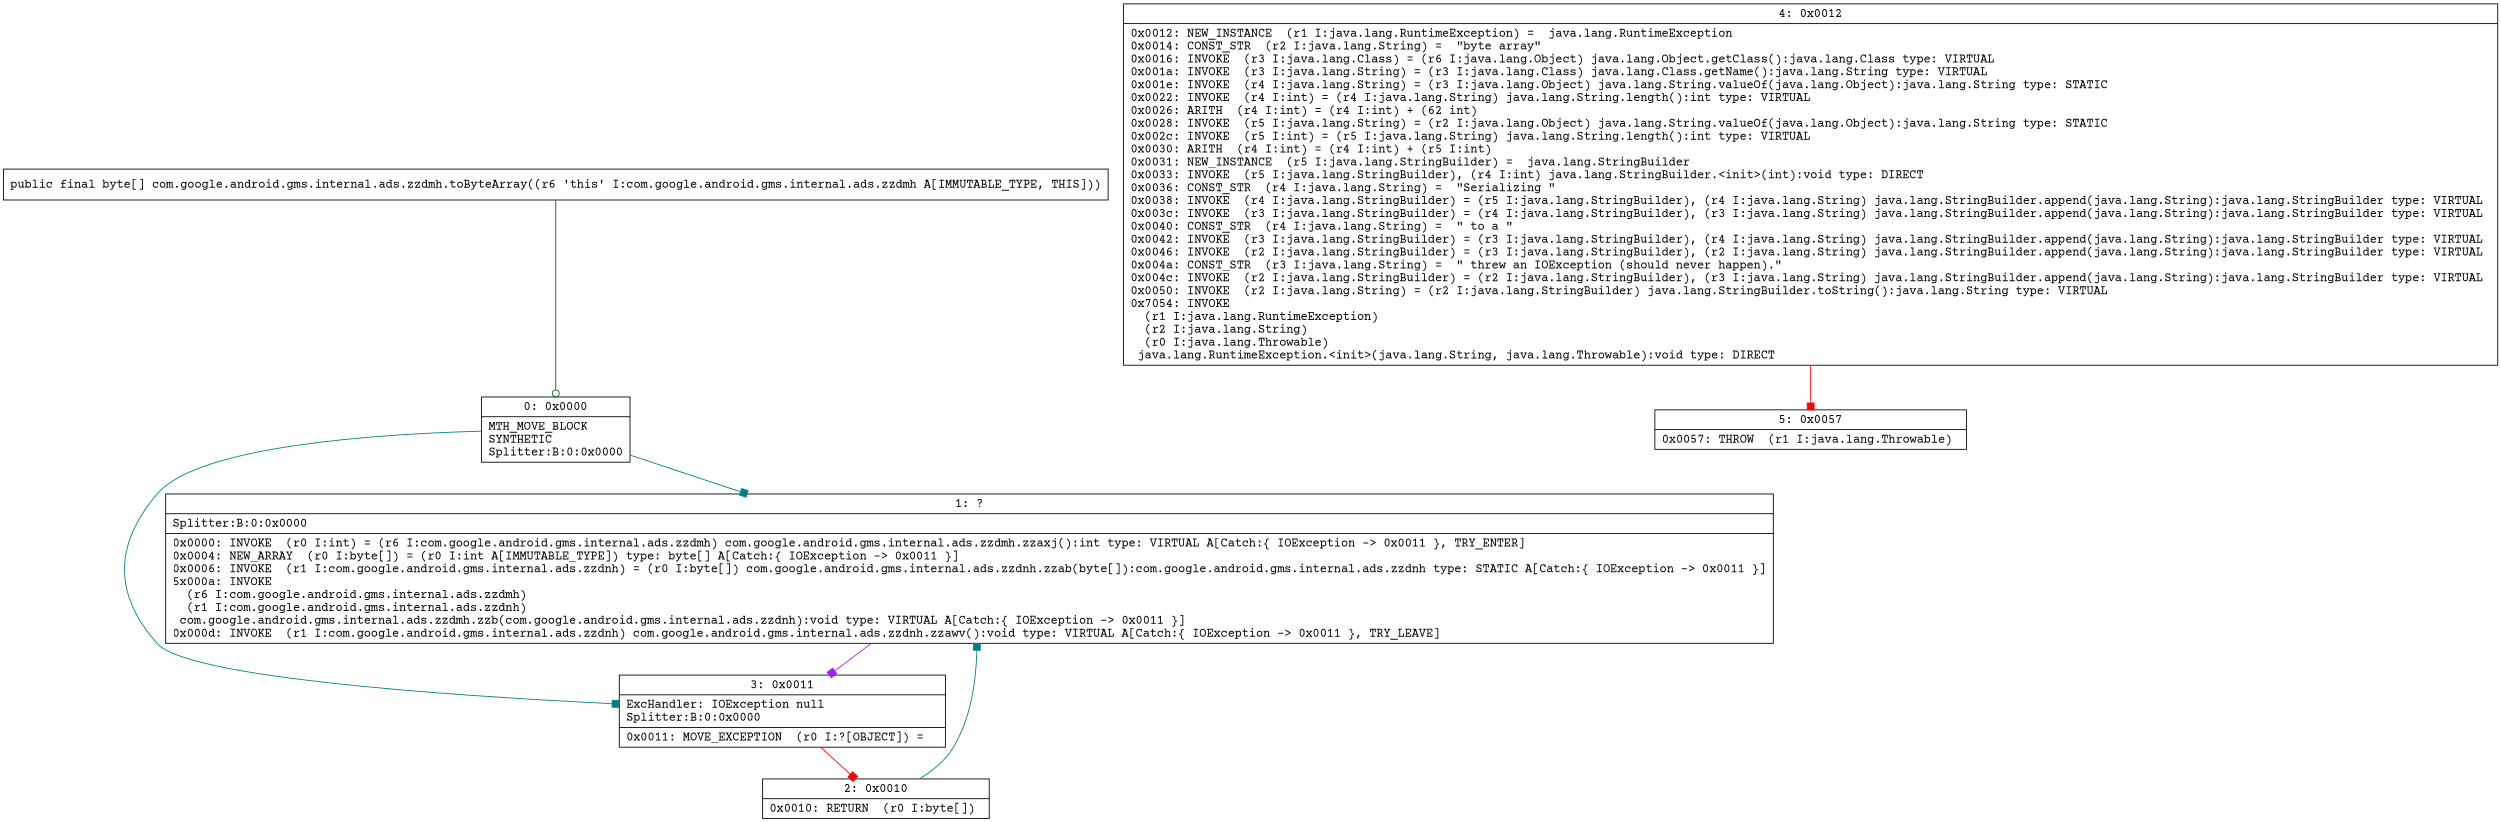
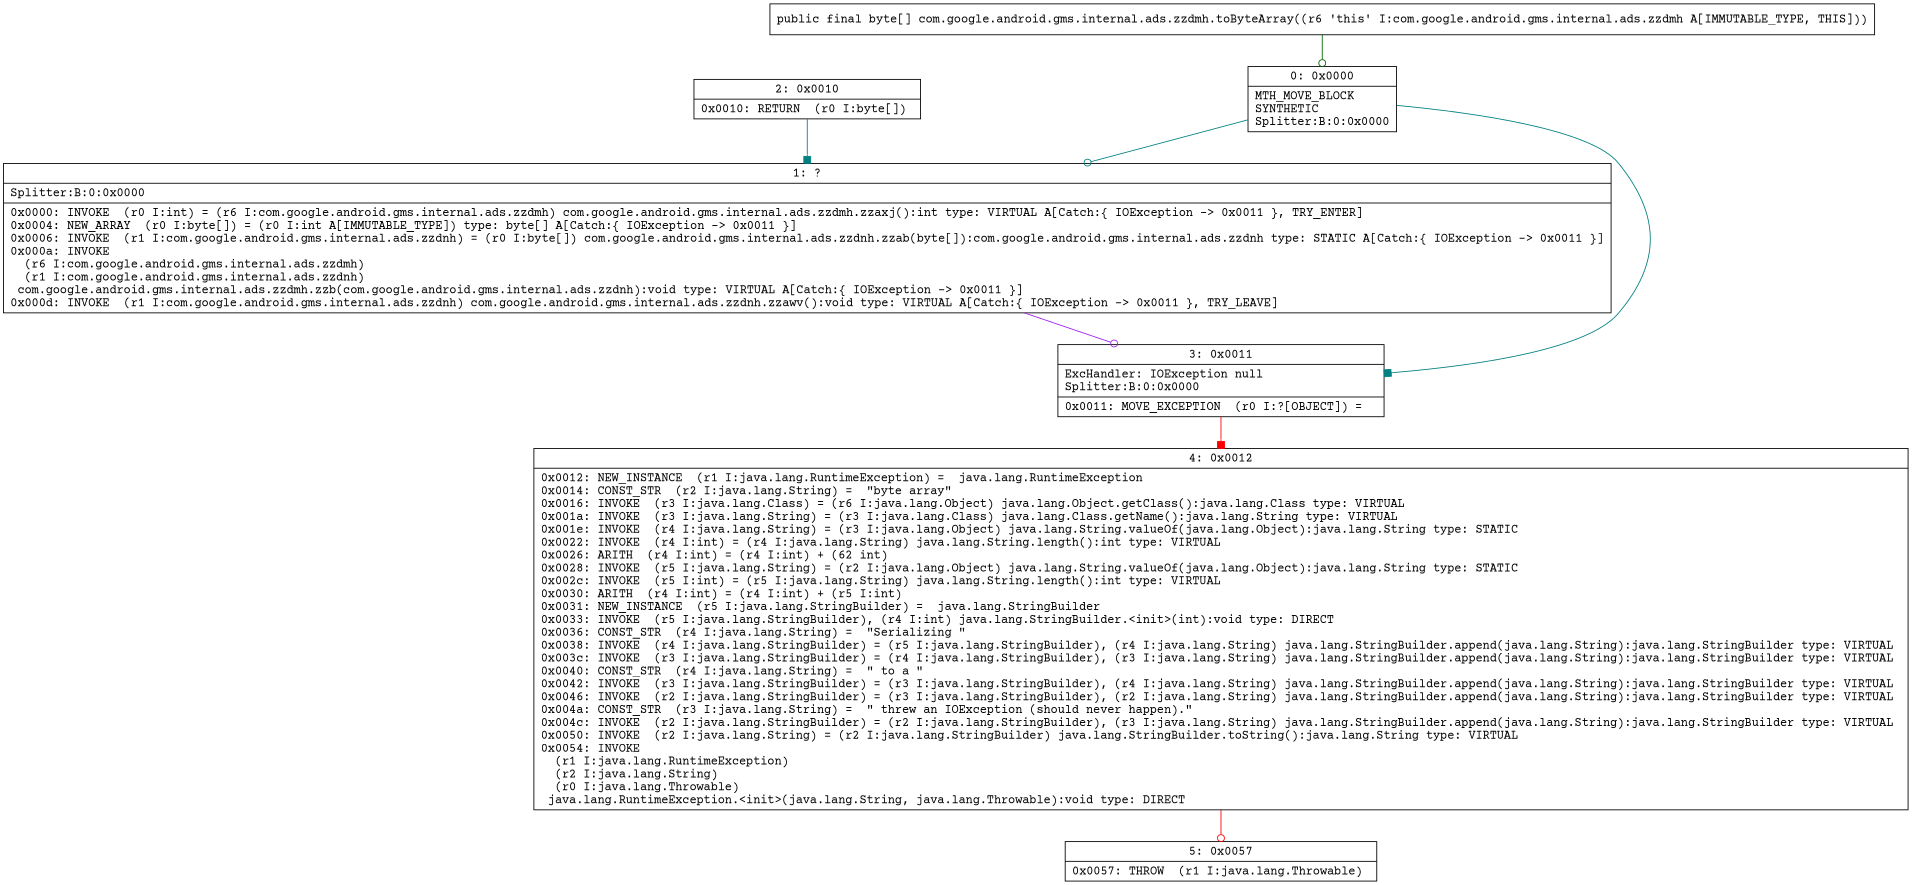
(1188, 303) -> (598, 748)
(1811, 383) -> (1221, 822)
(684, 473) -> (1169, 141)
(230, 582) -> (67, 251)
(854, 657) -> (1068, 328)
(835, 760) -> (1221, 428)
